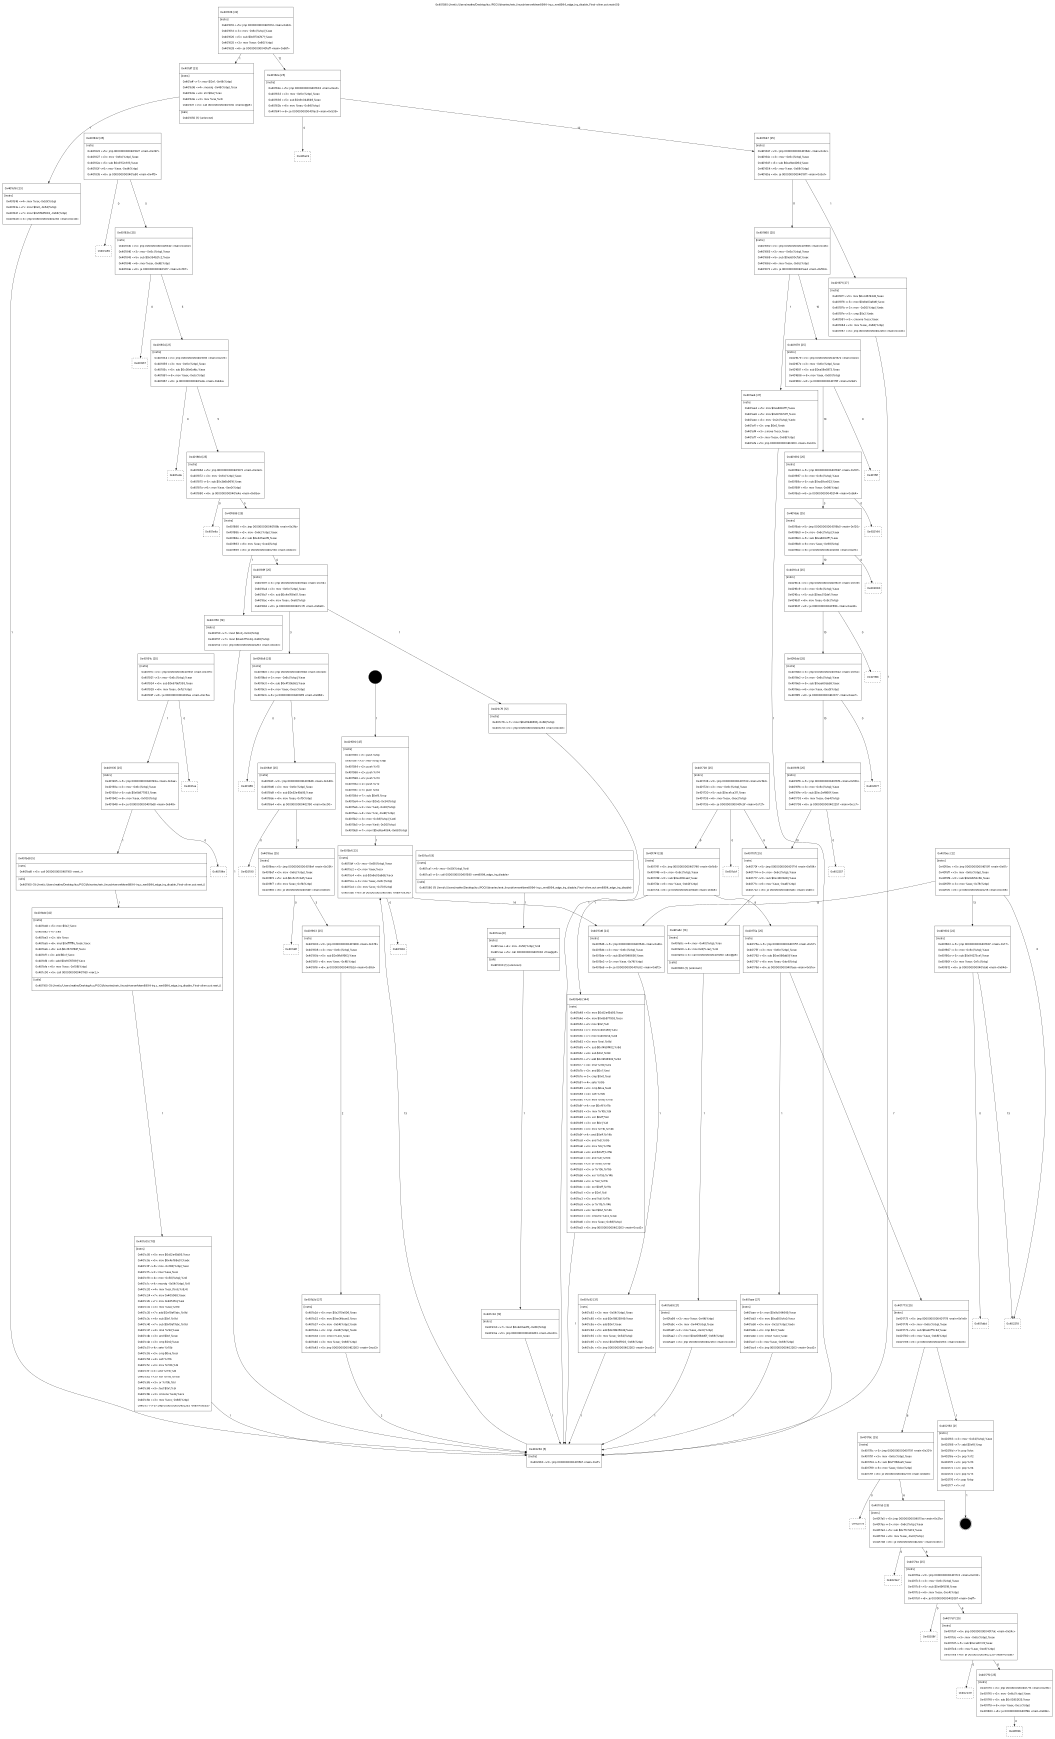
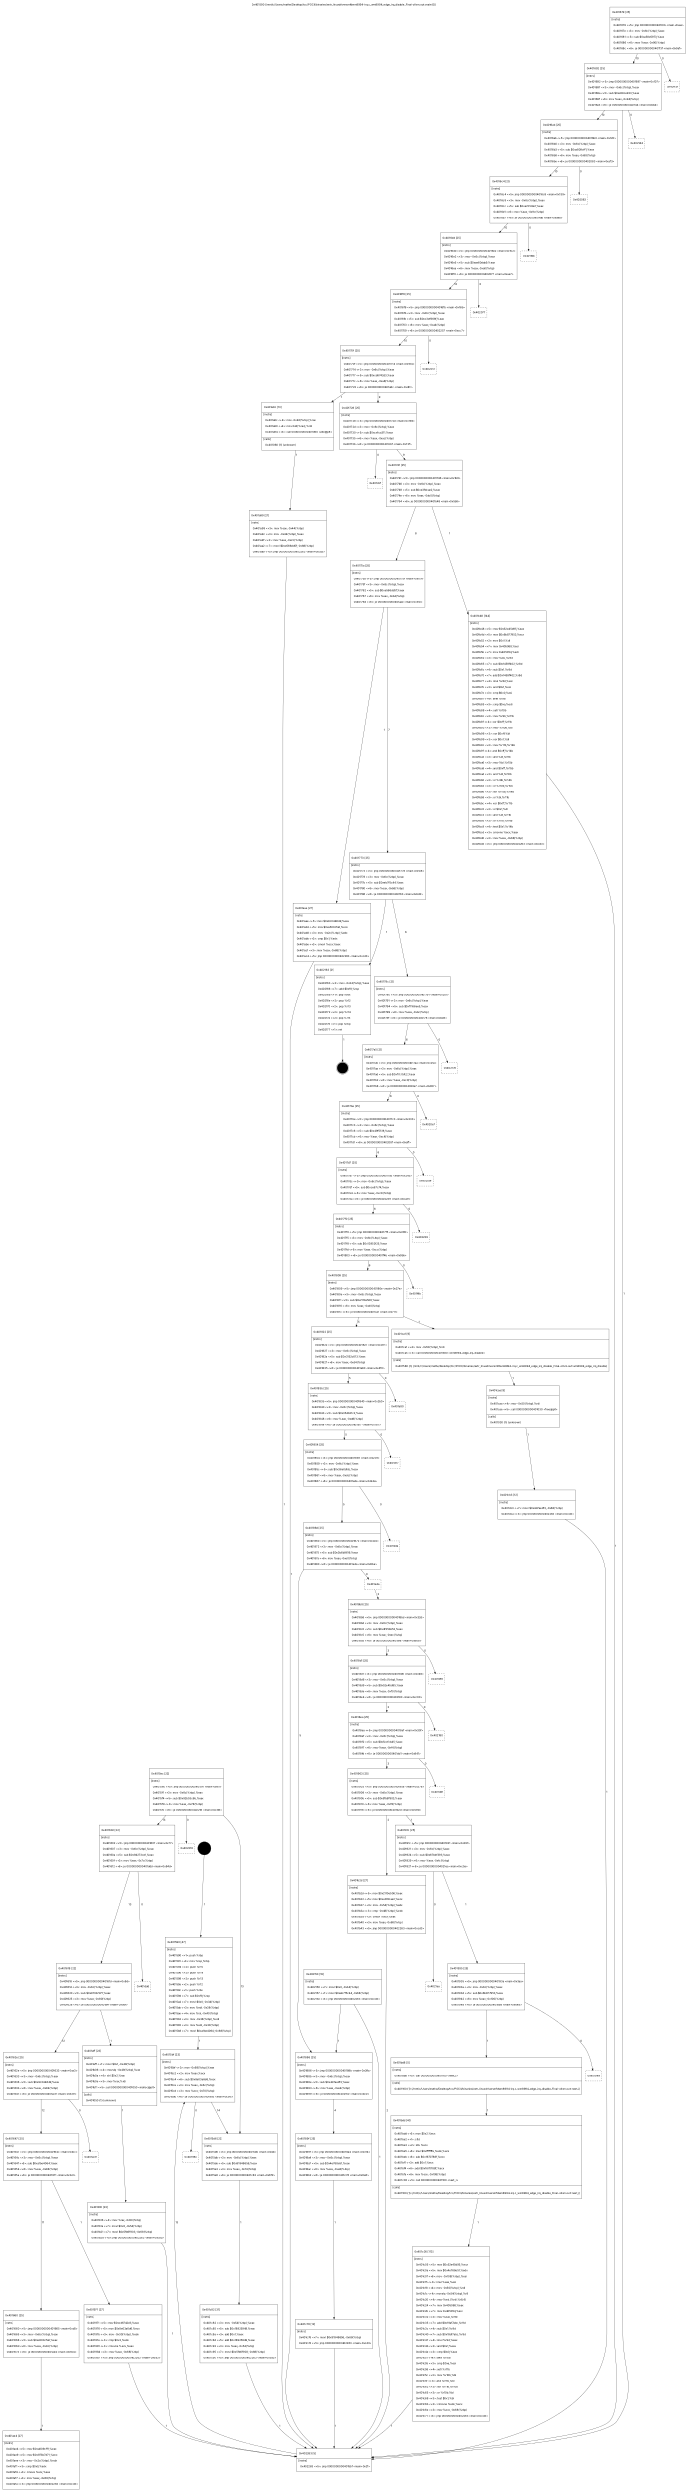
(807, 306) -> none
(824, 504) -> (603, 115)
(246, 584) -> (339, 2027)
(289, 632) -> (376, 1594)
(755, 828) -> (378, 397)
(823, 1028) -> (623, 1391)
(999, 1144) -> (116, 1917)
none -> (365, 1294)
none -> (409, 1819)
